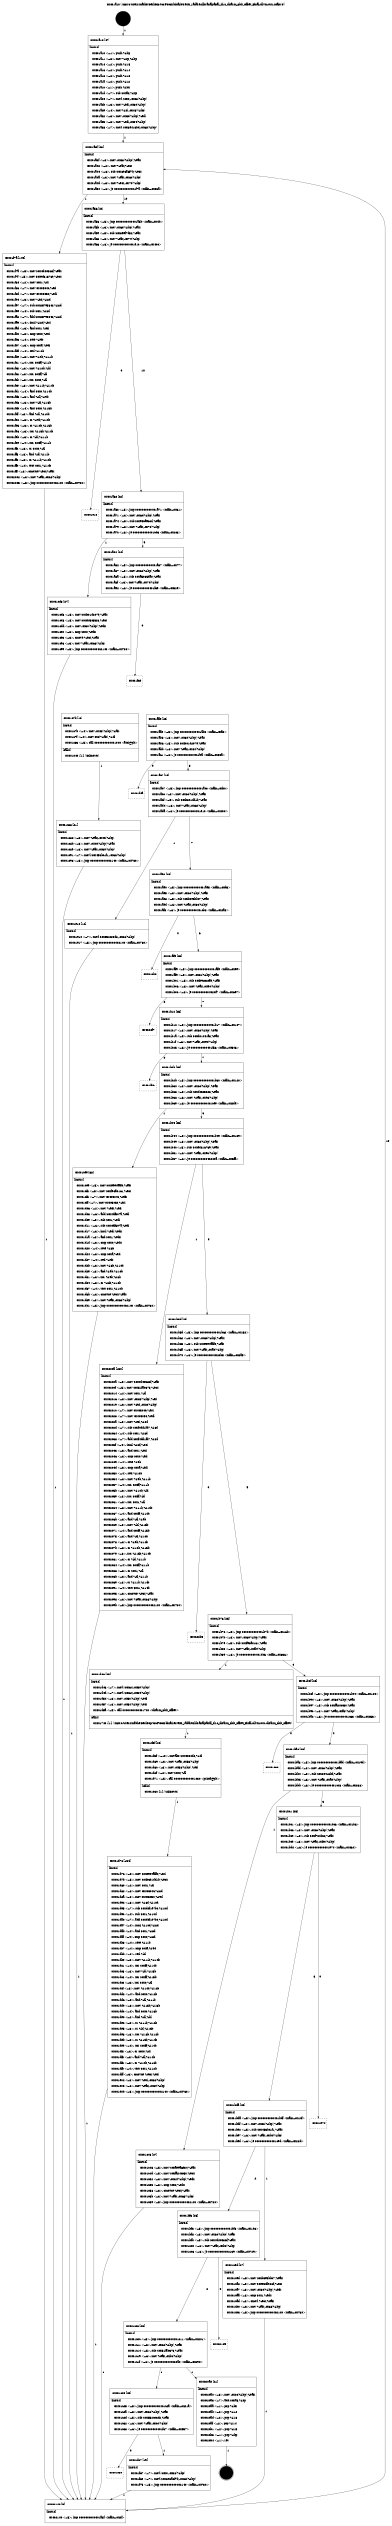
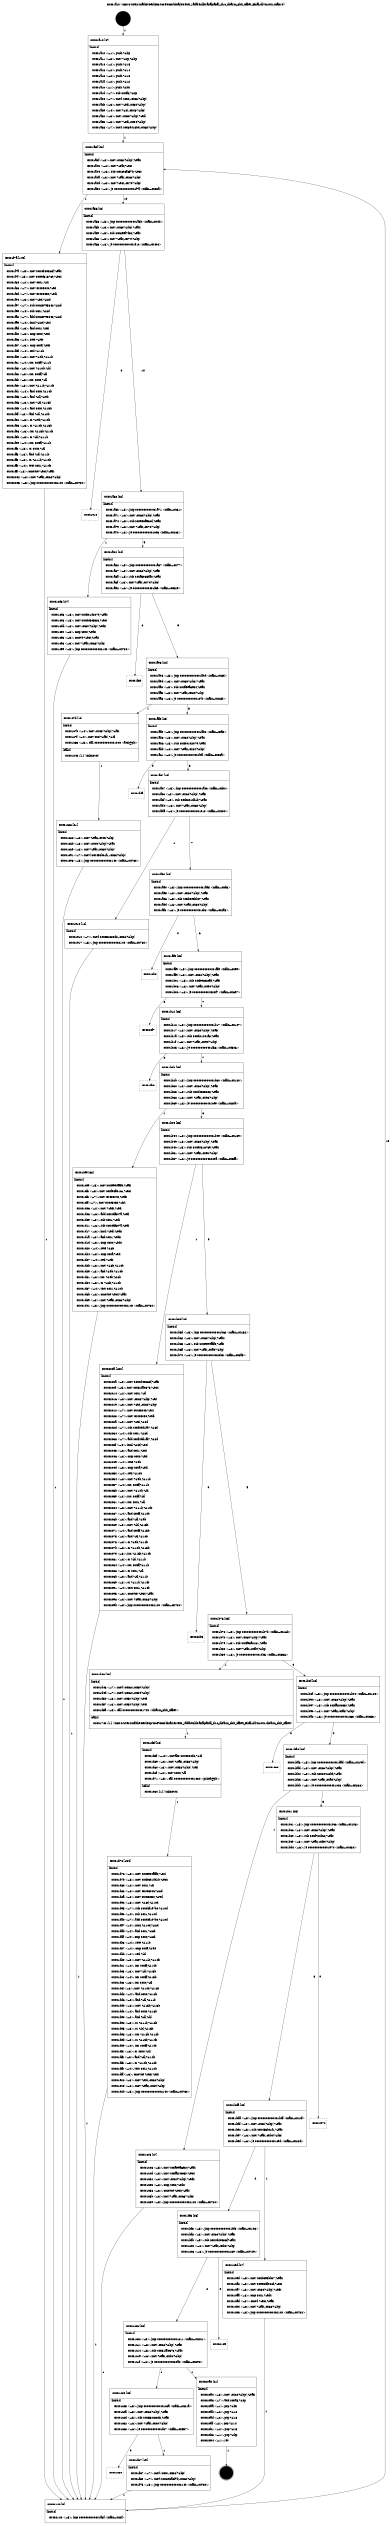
none -> (187, 681)
